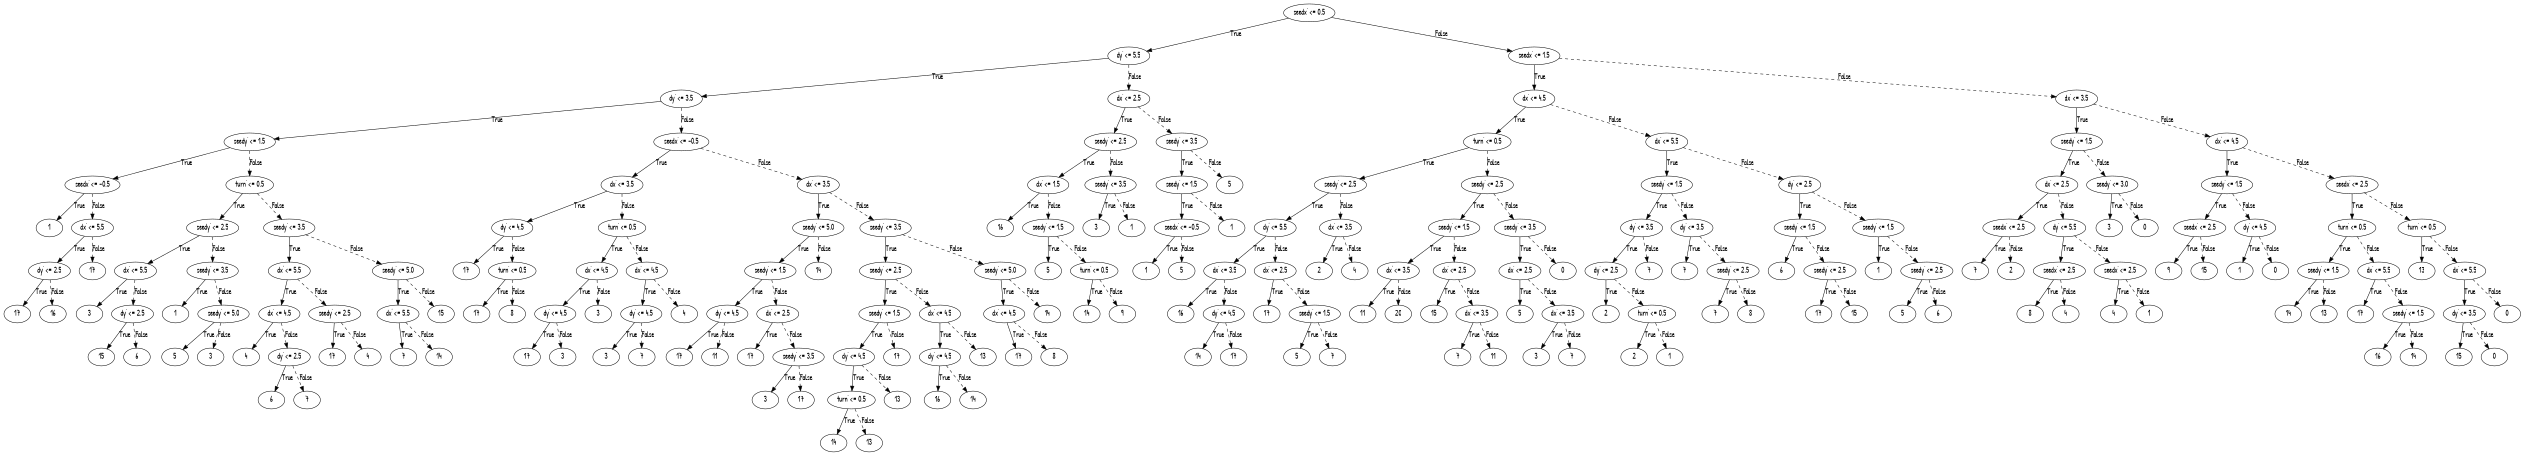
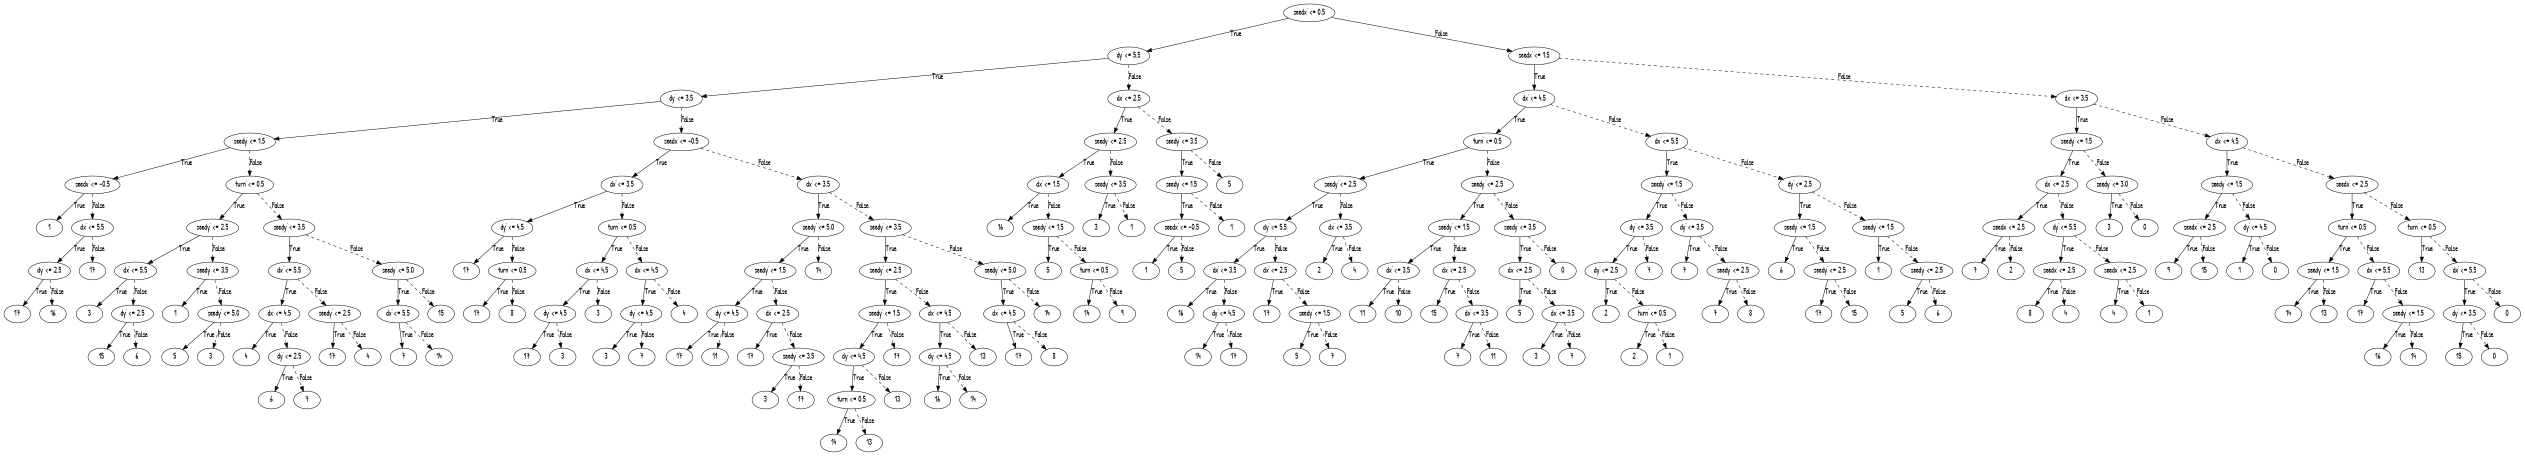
(1398, 314) -> (1398, 314)
